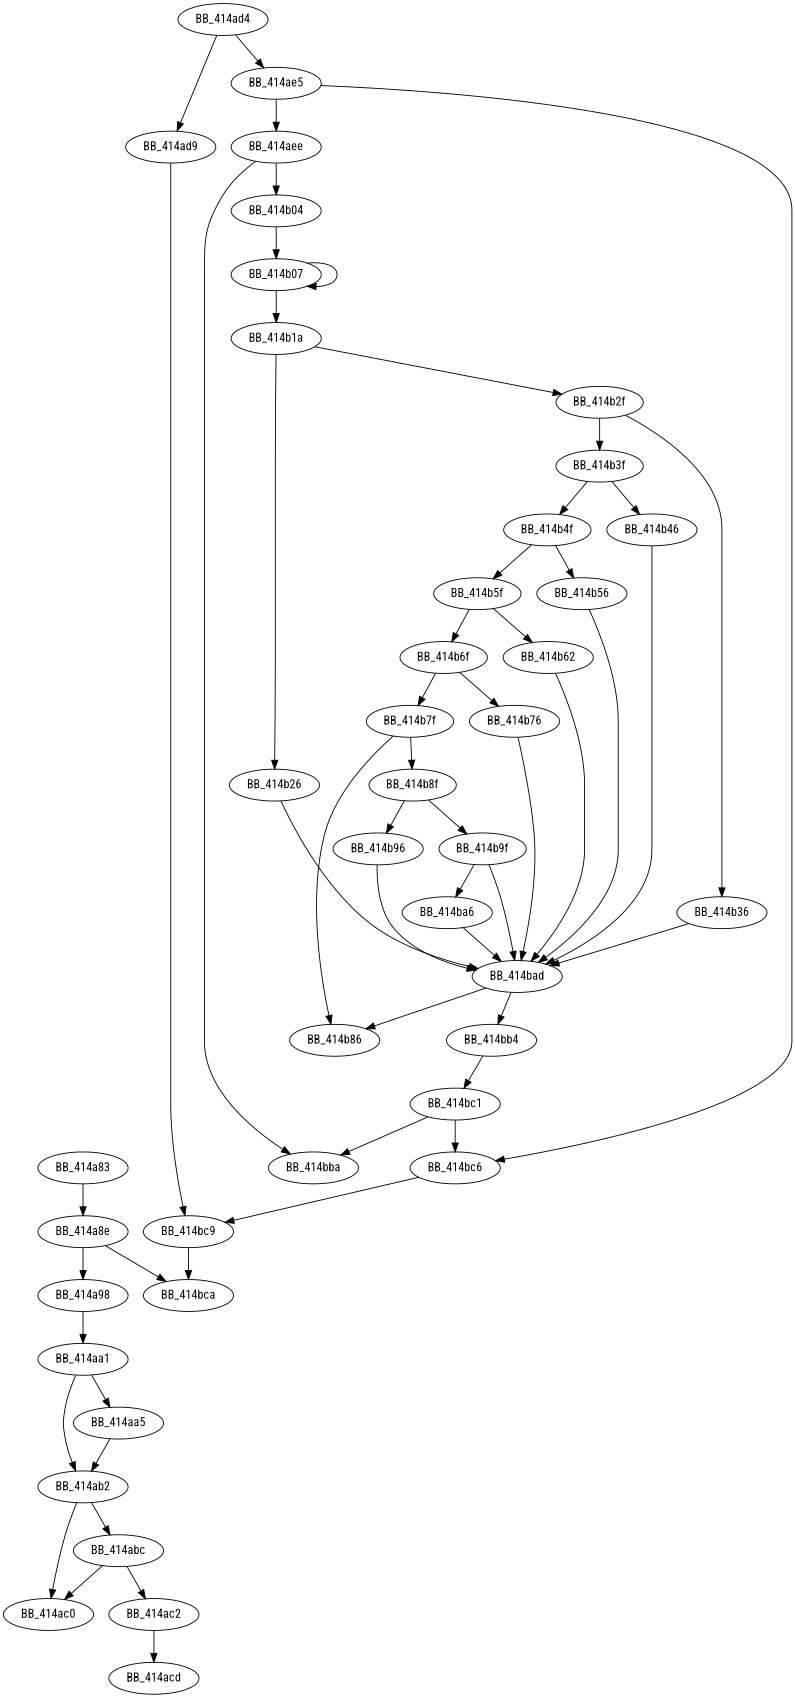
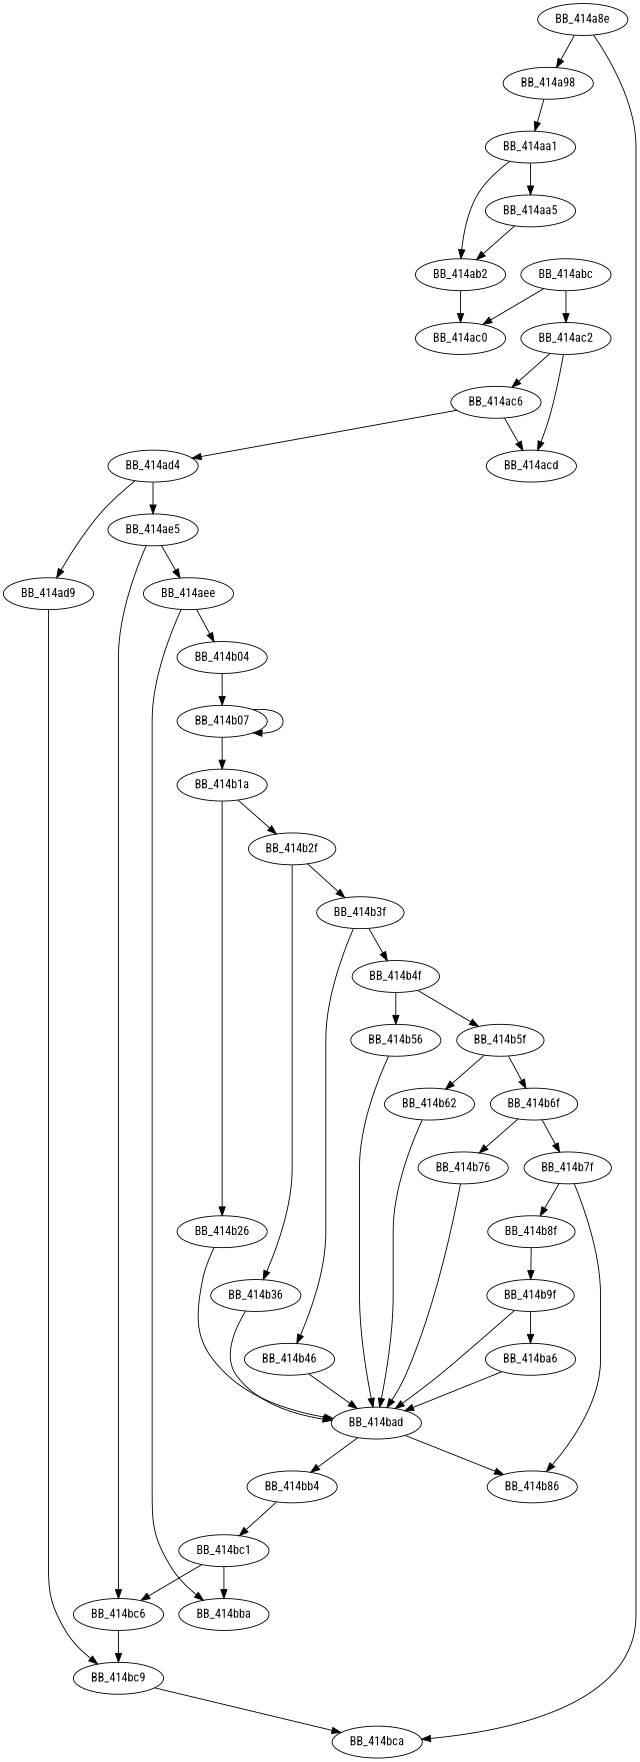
none -> (496, 402)
(378, 849) -> none
(83, 1168) -> none
(99, 1515) -> none
